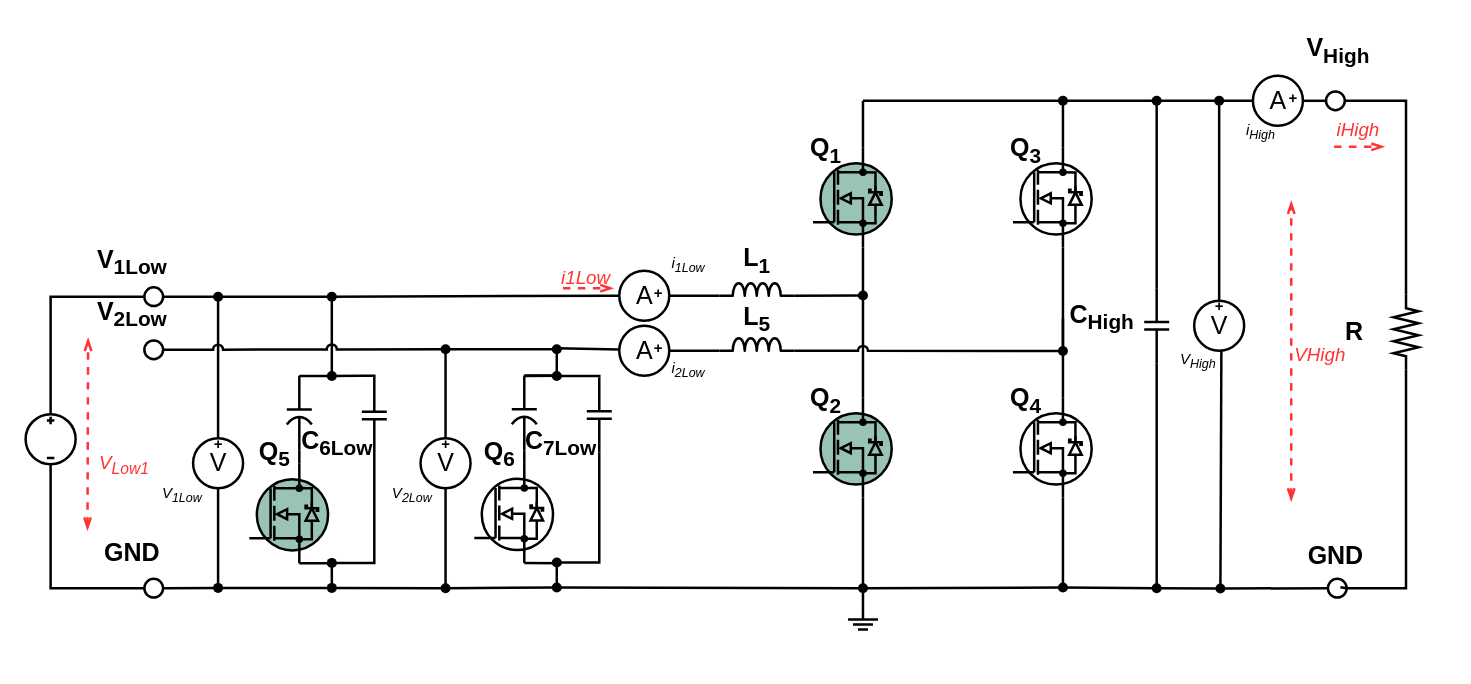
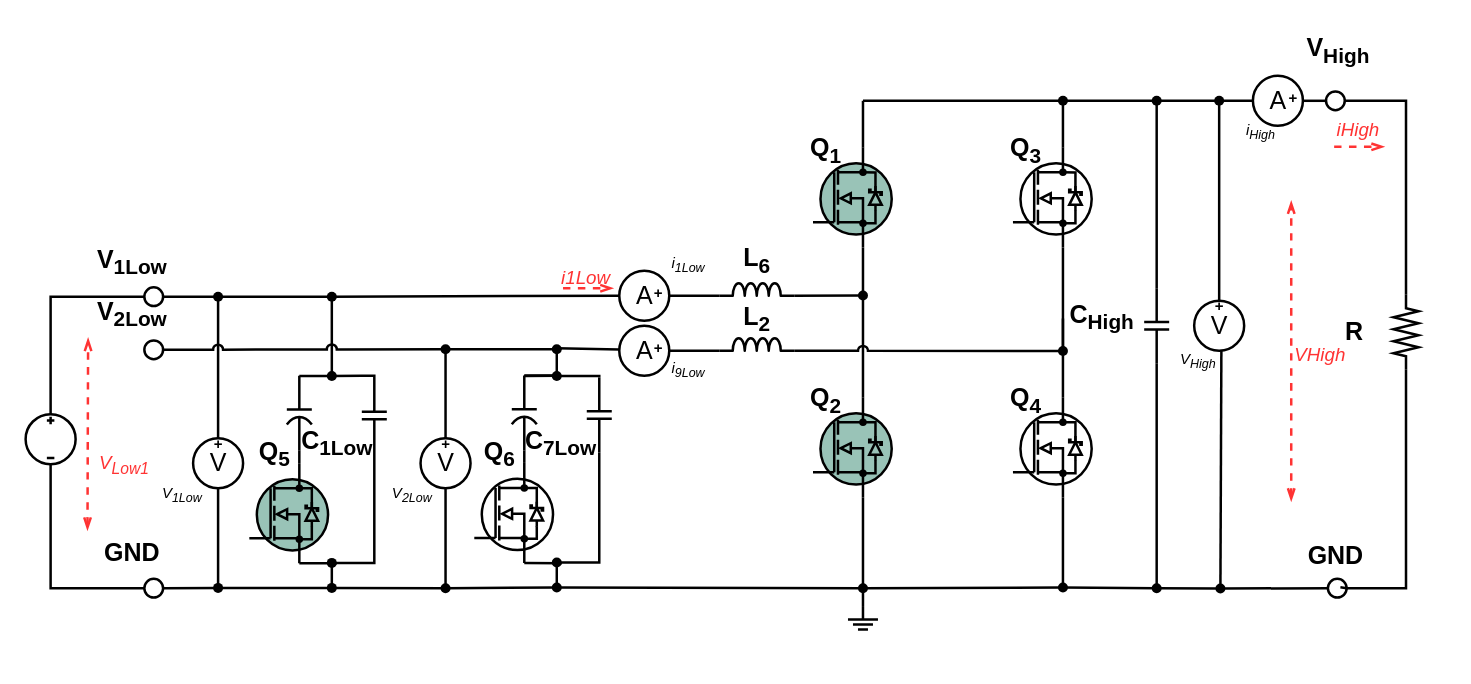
(758, 261) -> (758, 261)
(758, 319) -> (758, 319)
(689, 369) -> (689, 369)
(338, 443) -> (338, 443)
